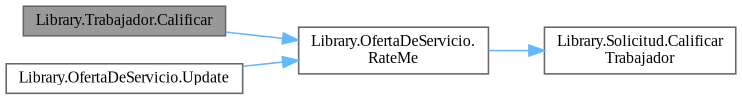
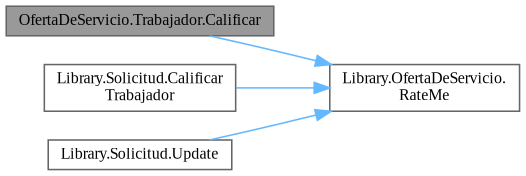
(124, 21) -> (140, 21)
(509, 51) -> (275, 88)
(124, 79) -> (140, 155)
